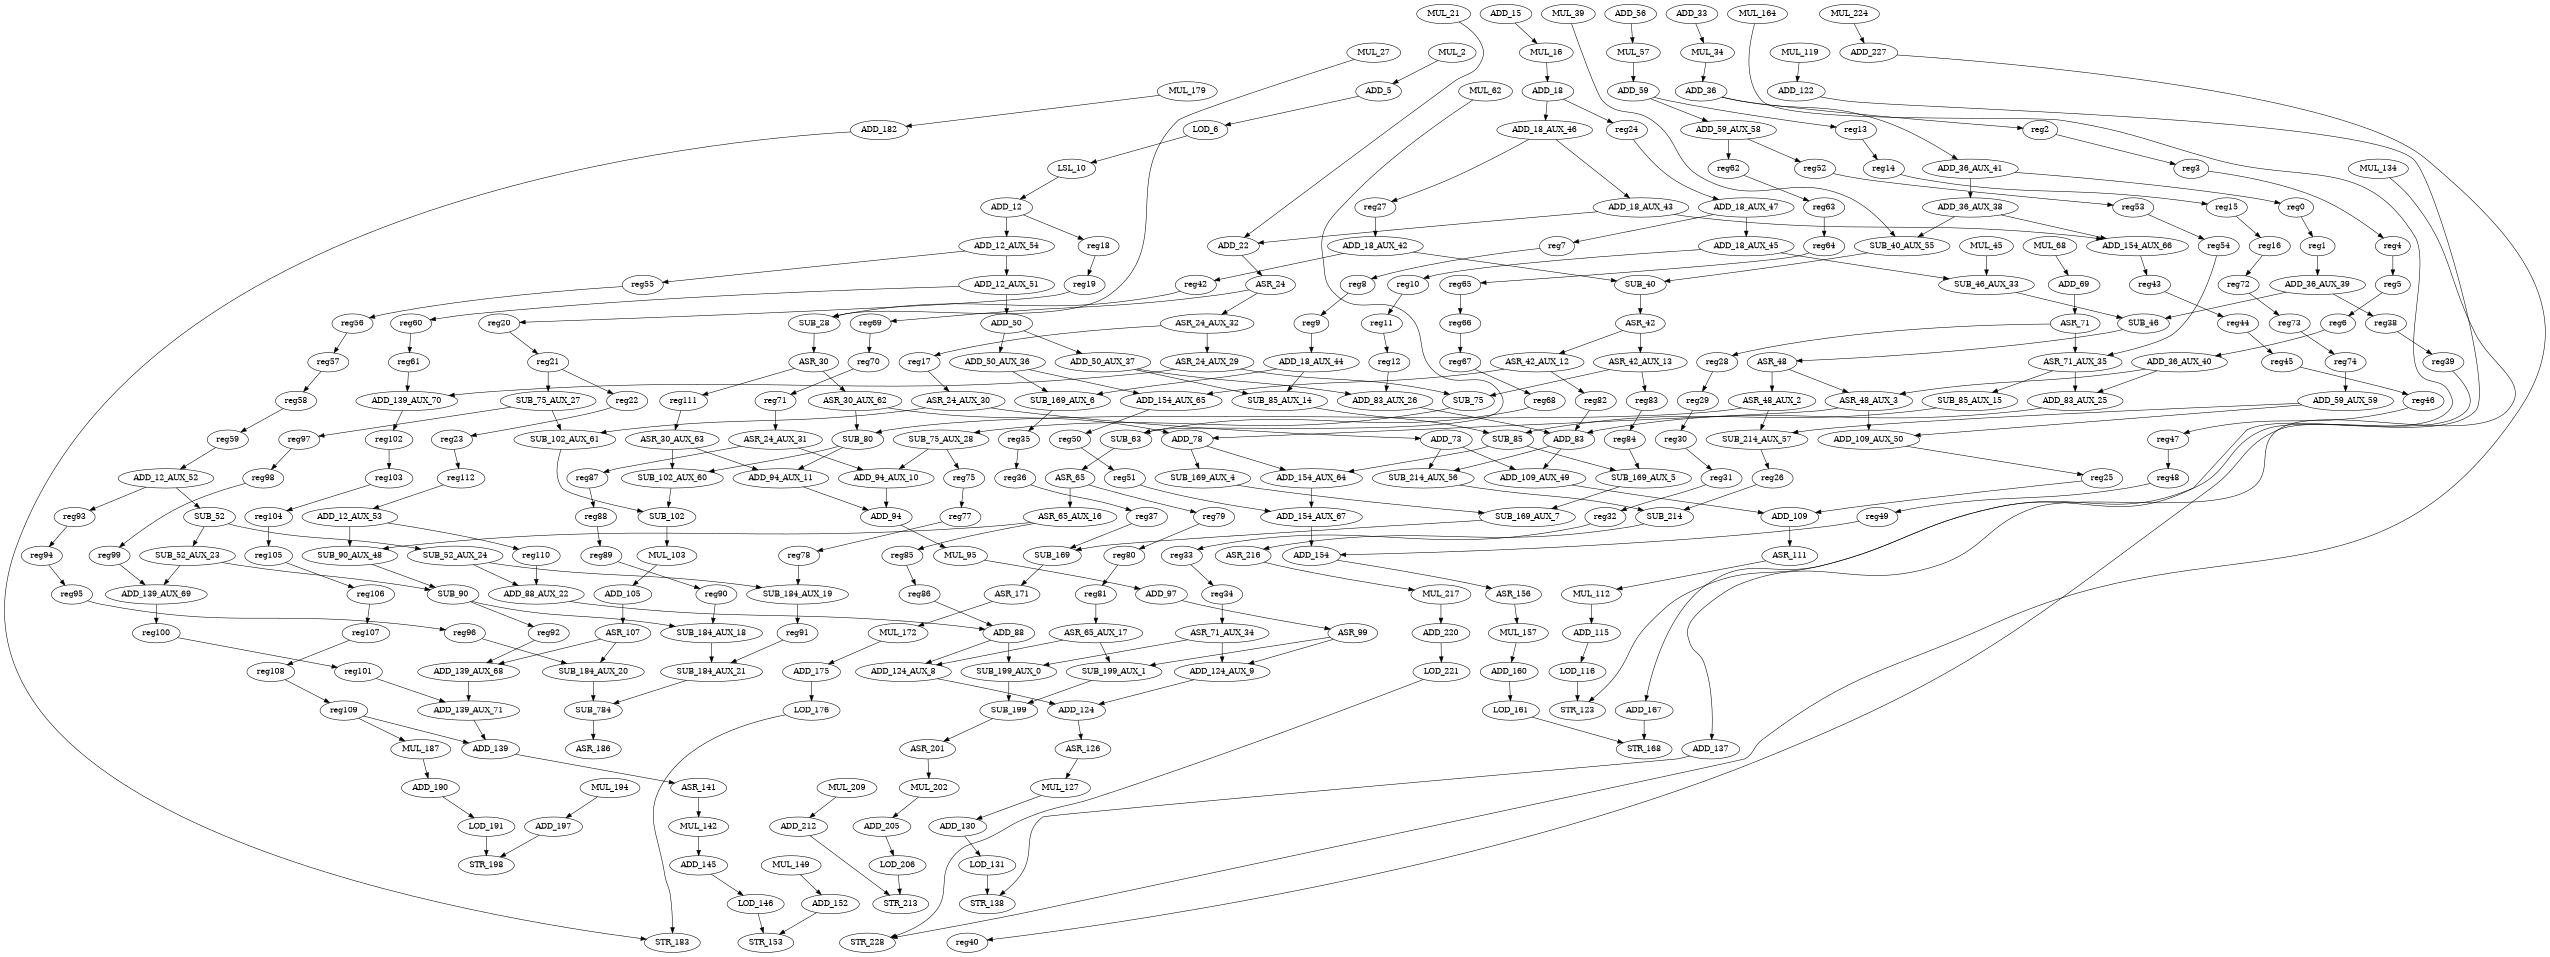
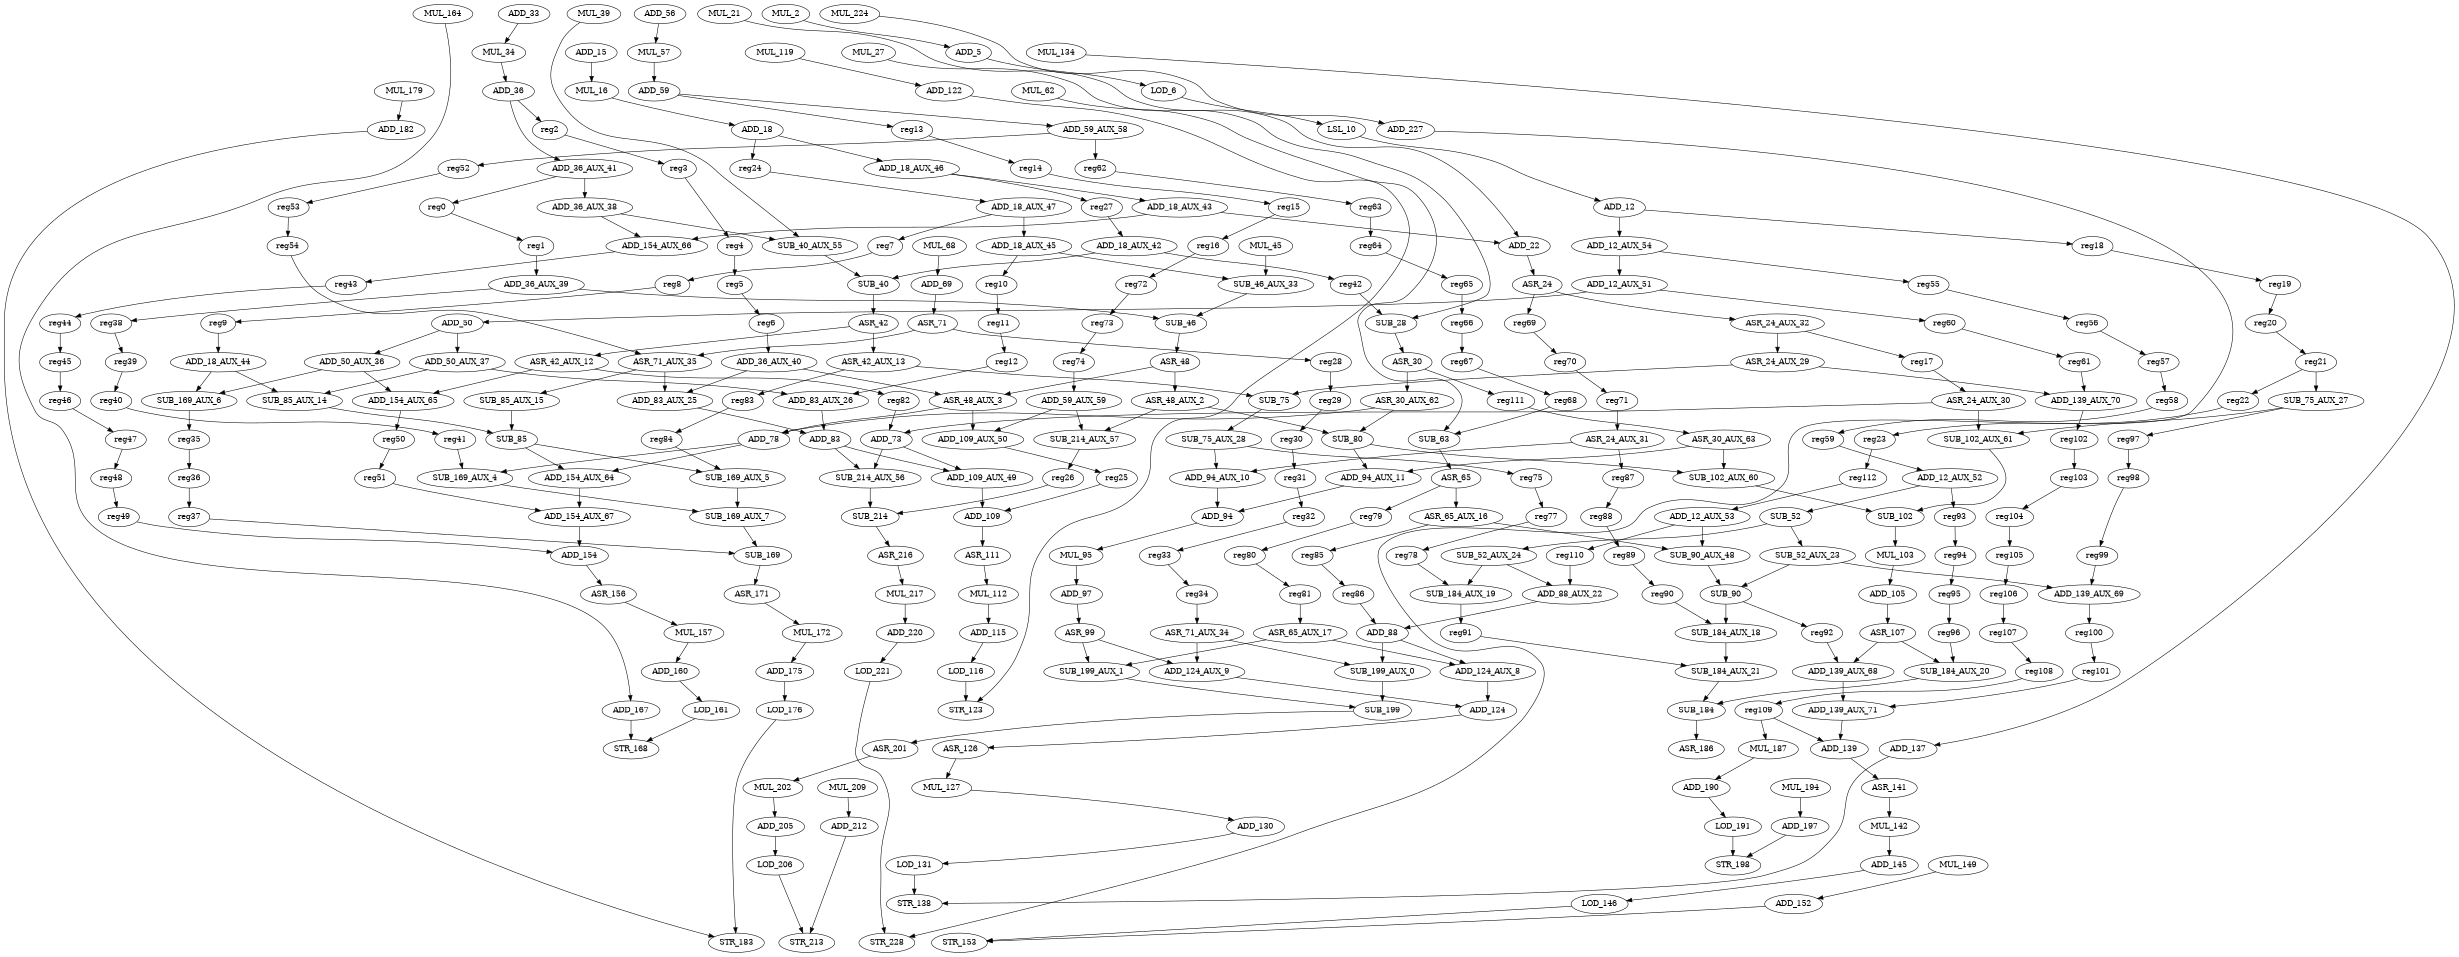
(1584, 418) -> (892, 421)
none -> (455, 440)
(593, 711) -> (1696, 711)
